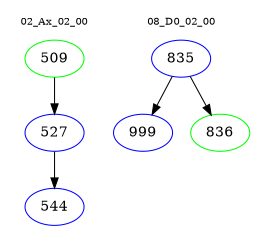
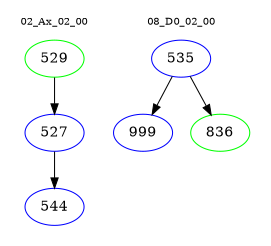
(55, 59) -> (55, 59)
(181, 59) -> (181, 59)
